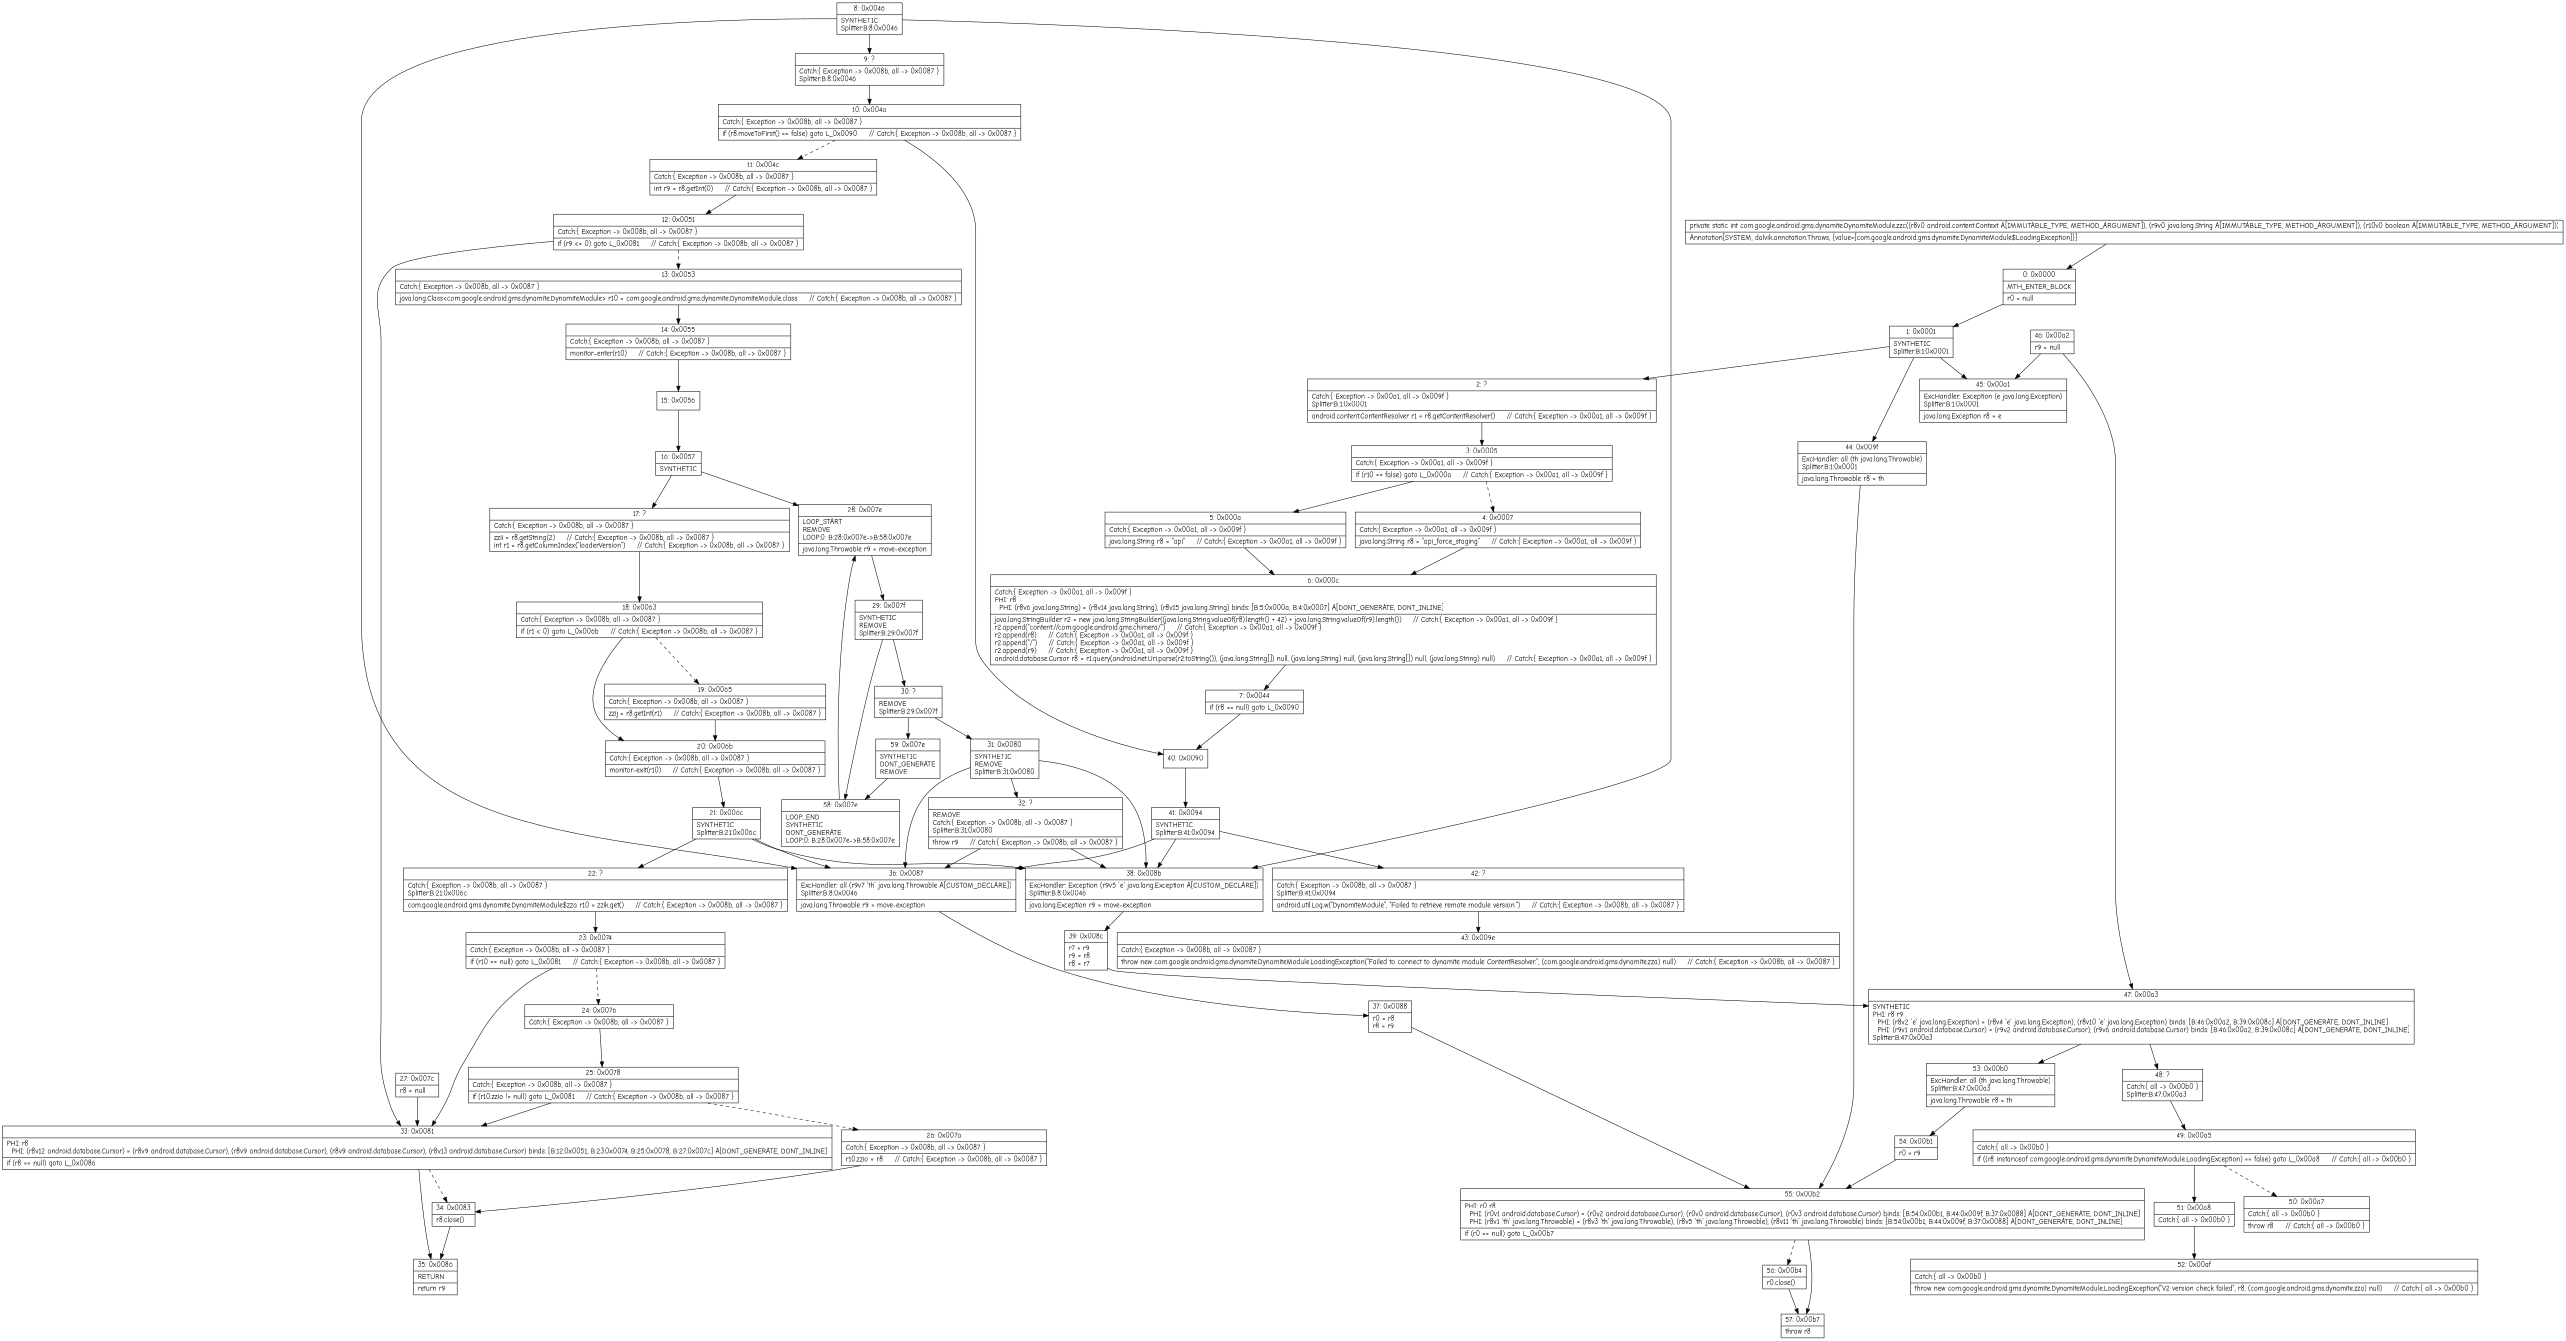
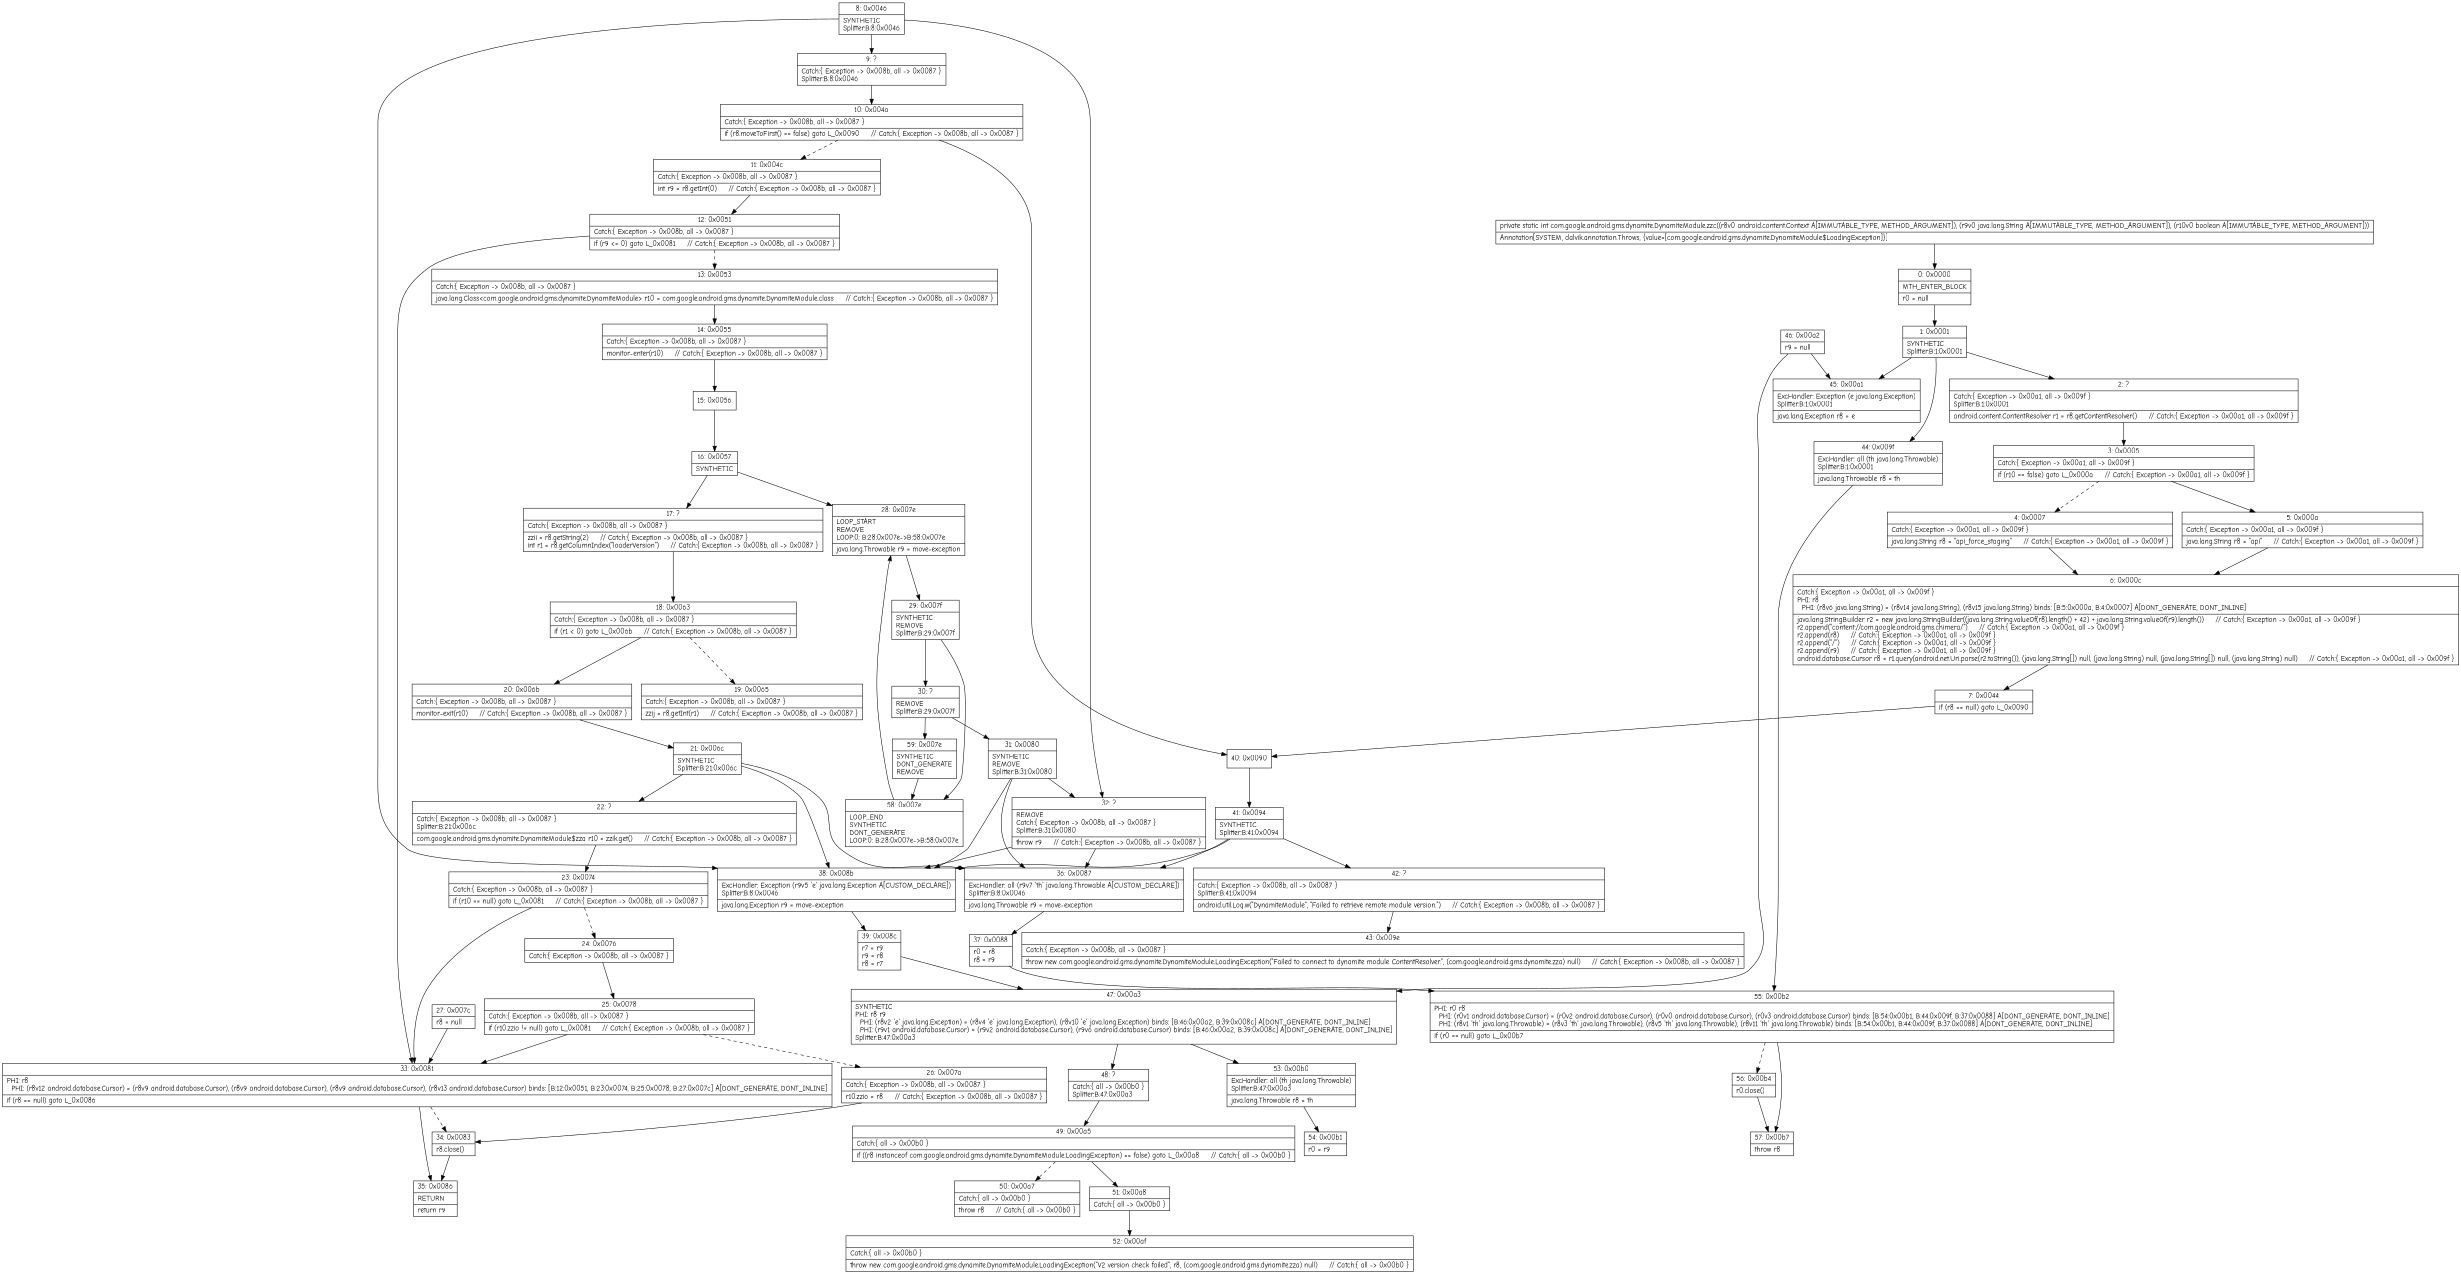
(361, 394) -> (1090, 342)
(715, 728) -> none
(1873, 1173) -> none
